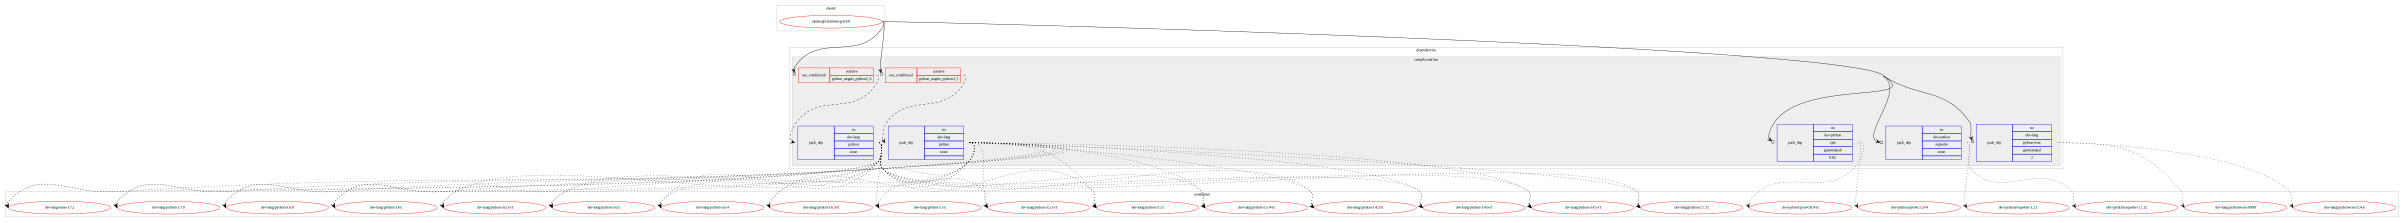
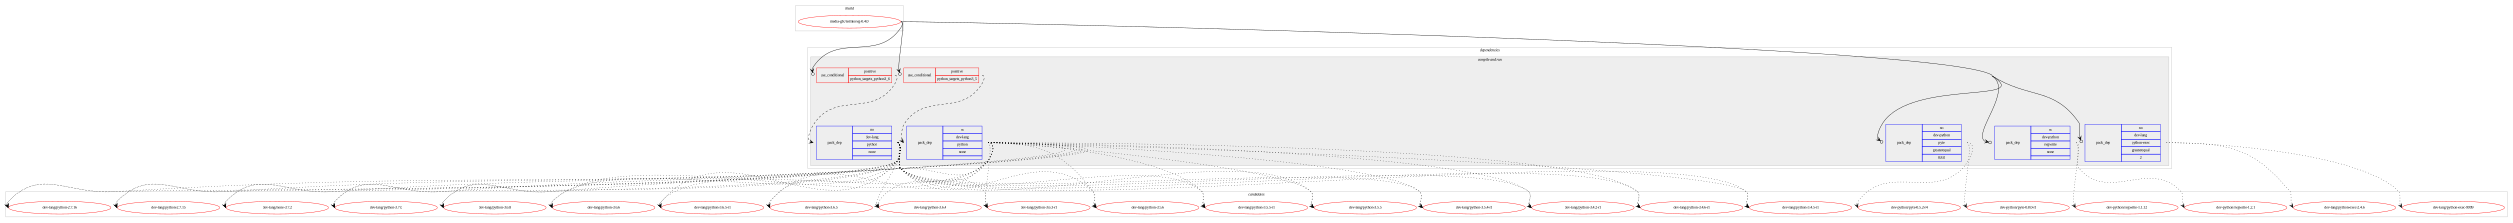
none -> (60, 208)
